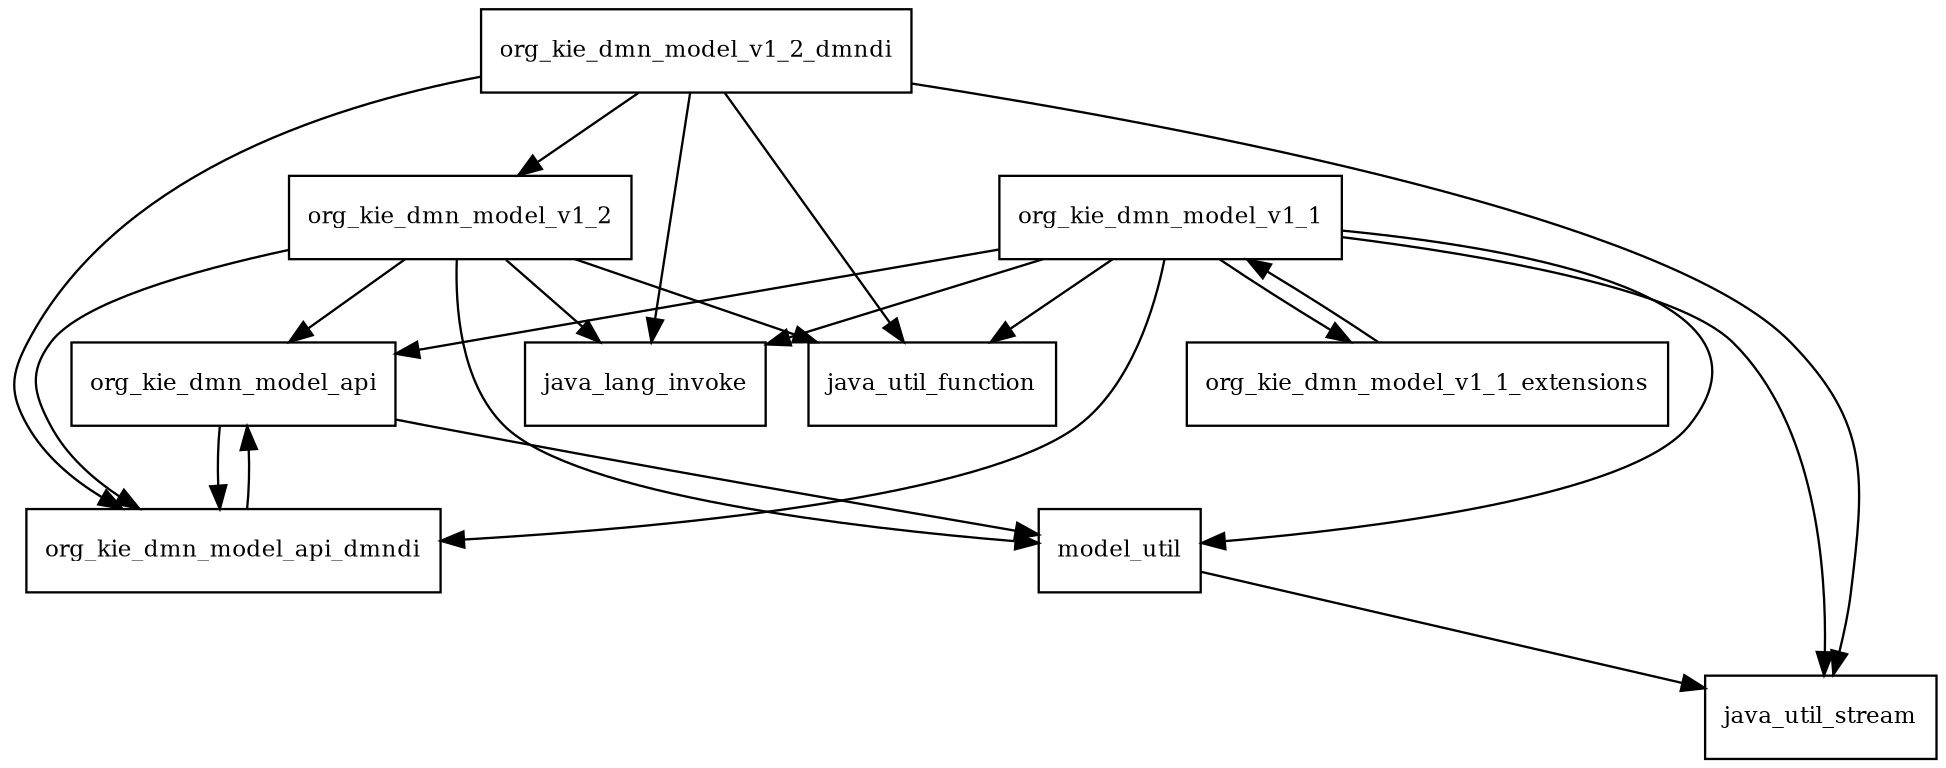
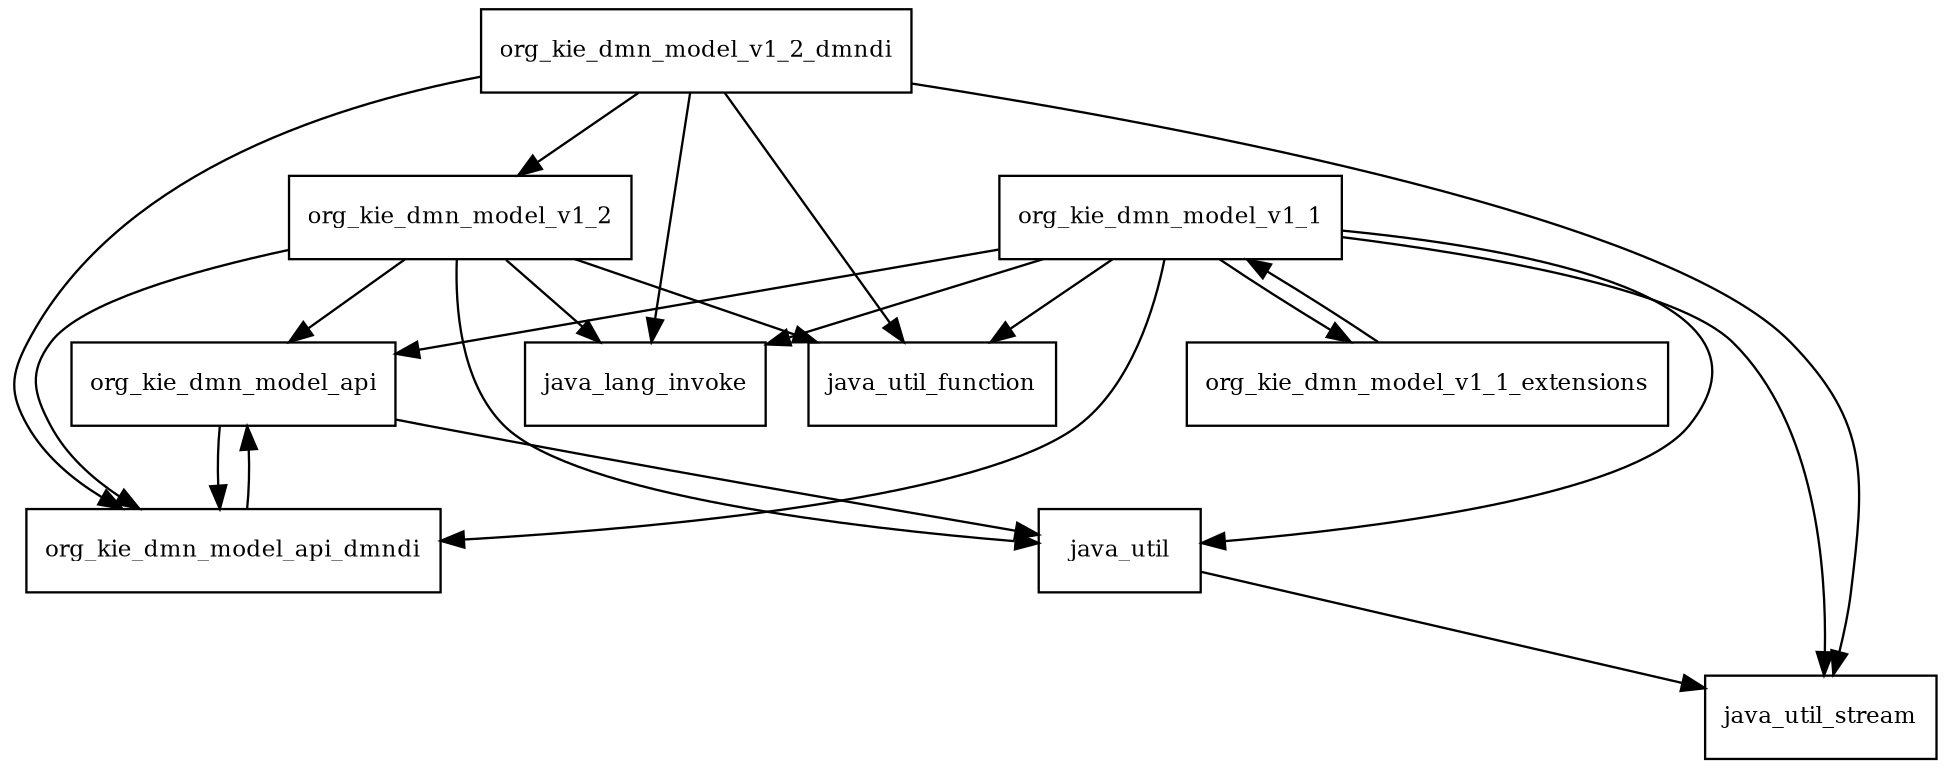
(1120, 551) -> (1120, 551)
